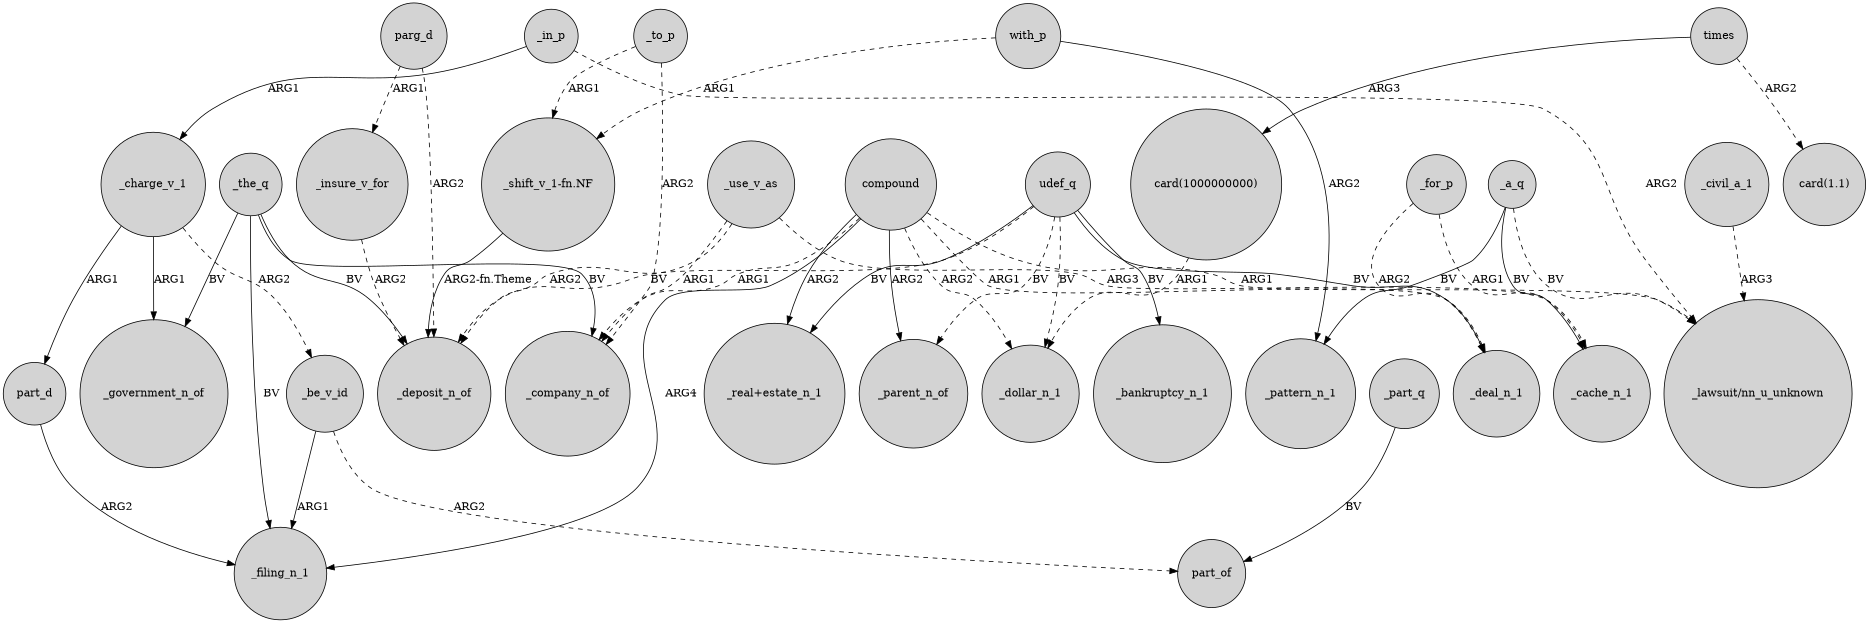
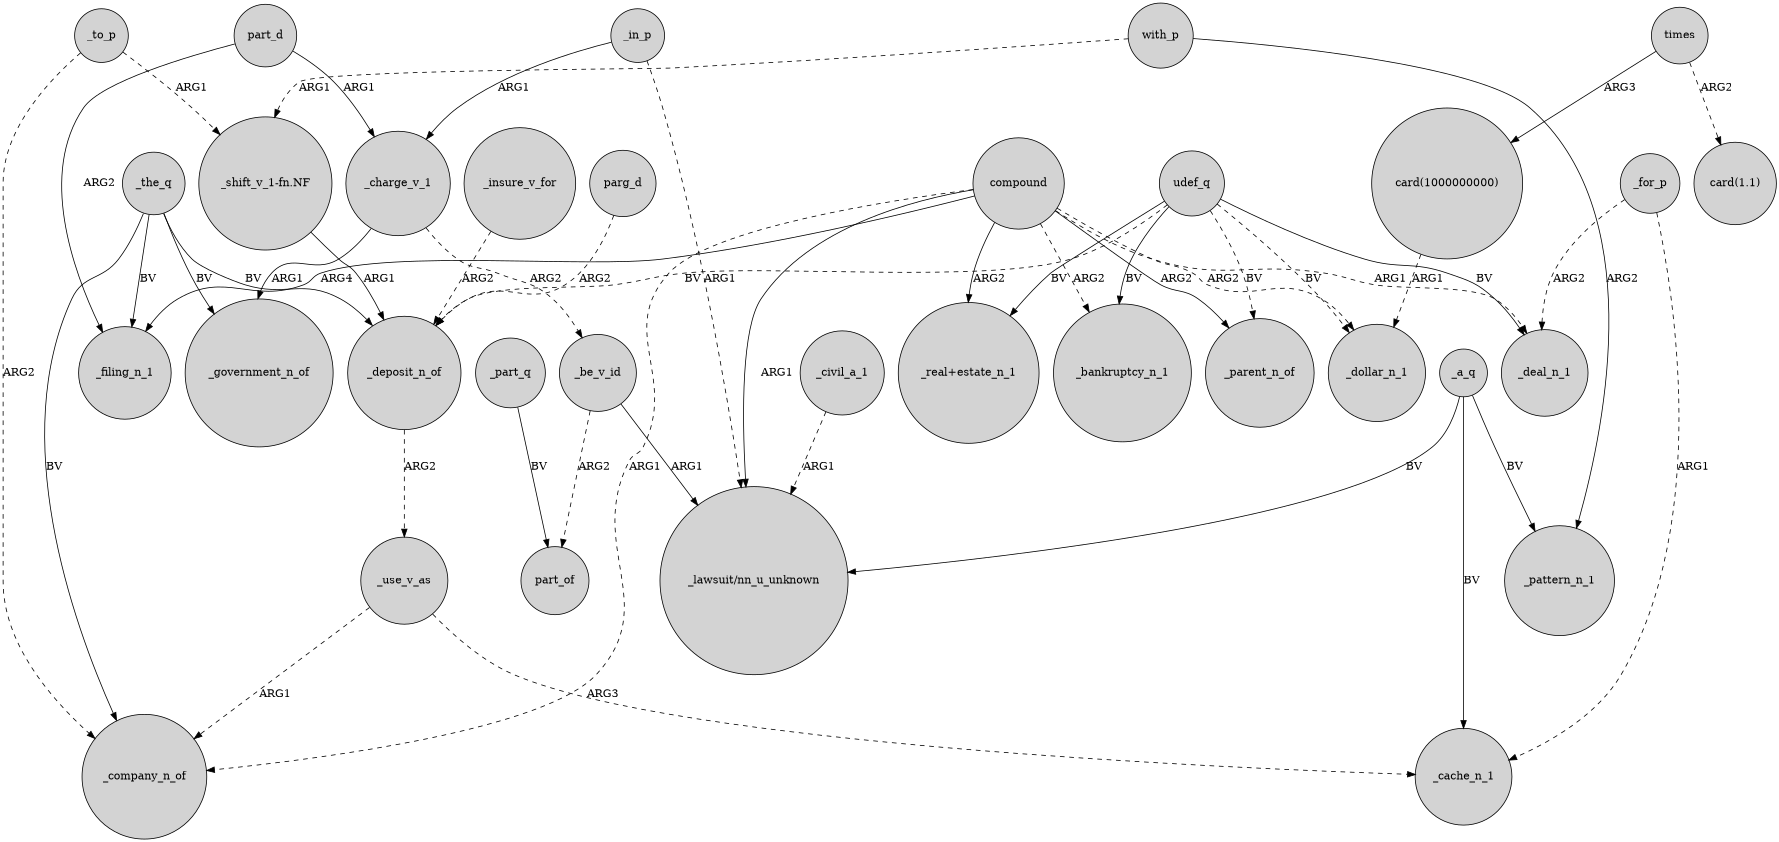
(388, 95) -> none
(1662, 184) -> (720, 279)
(596, 268) -> (404, 479)
none -> (1066, 271)
(488, 280) -> (380, 279)
(1226, 280) -> (774, 283)
(1757, 280) -> (819, 467)
(79, 288) -> (337, 85)
(1577, 298) -> (1179, 529)
(305, 476) -> (657, 452)
